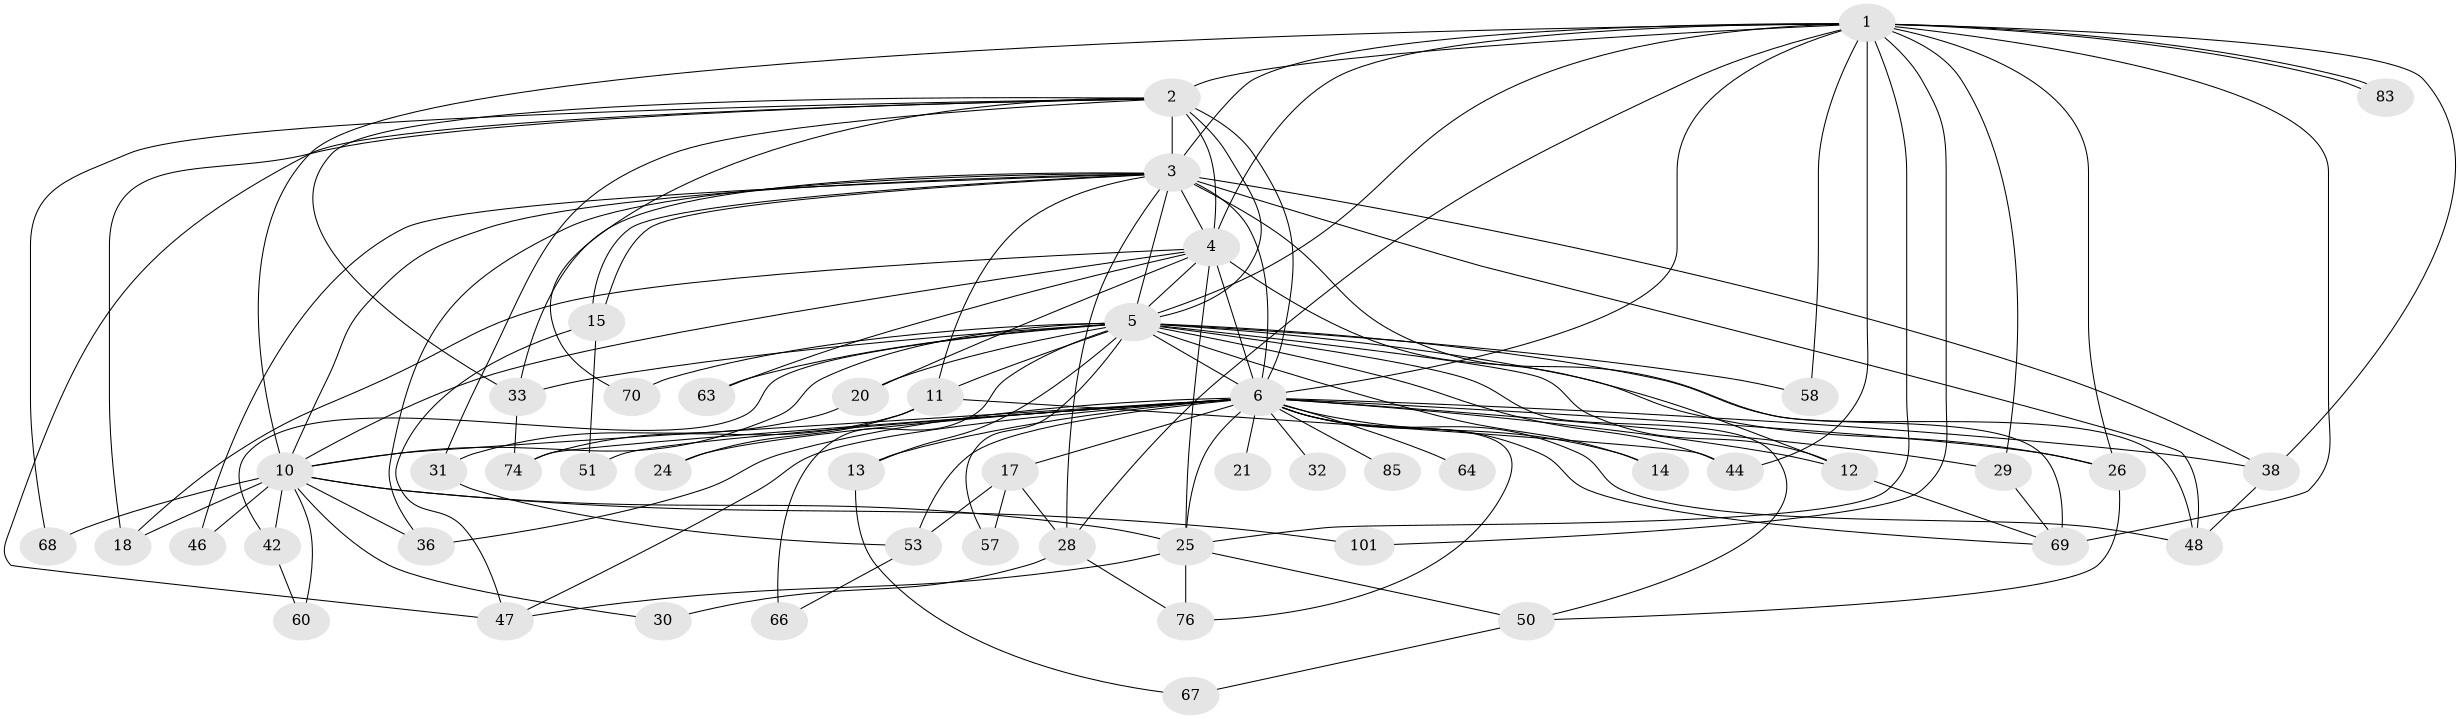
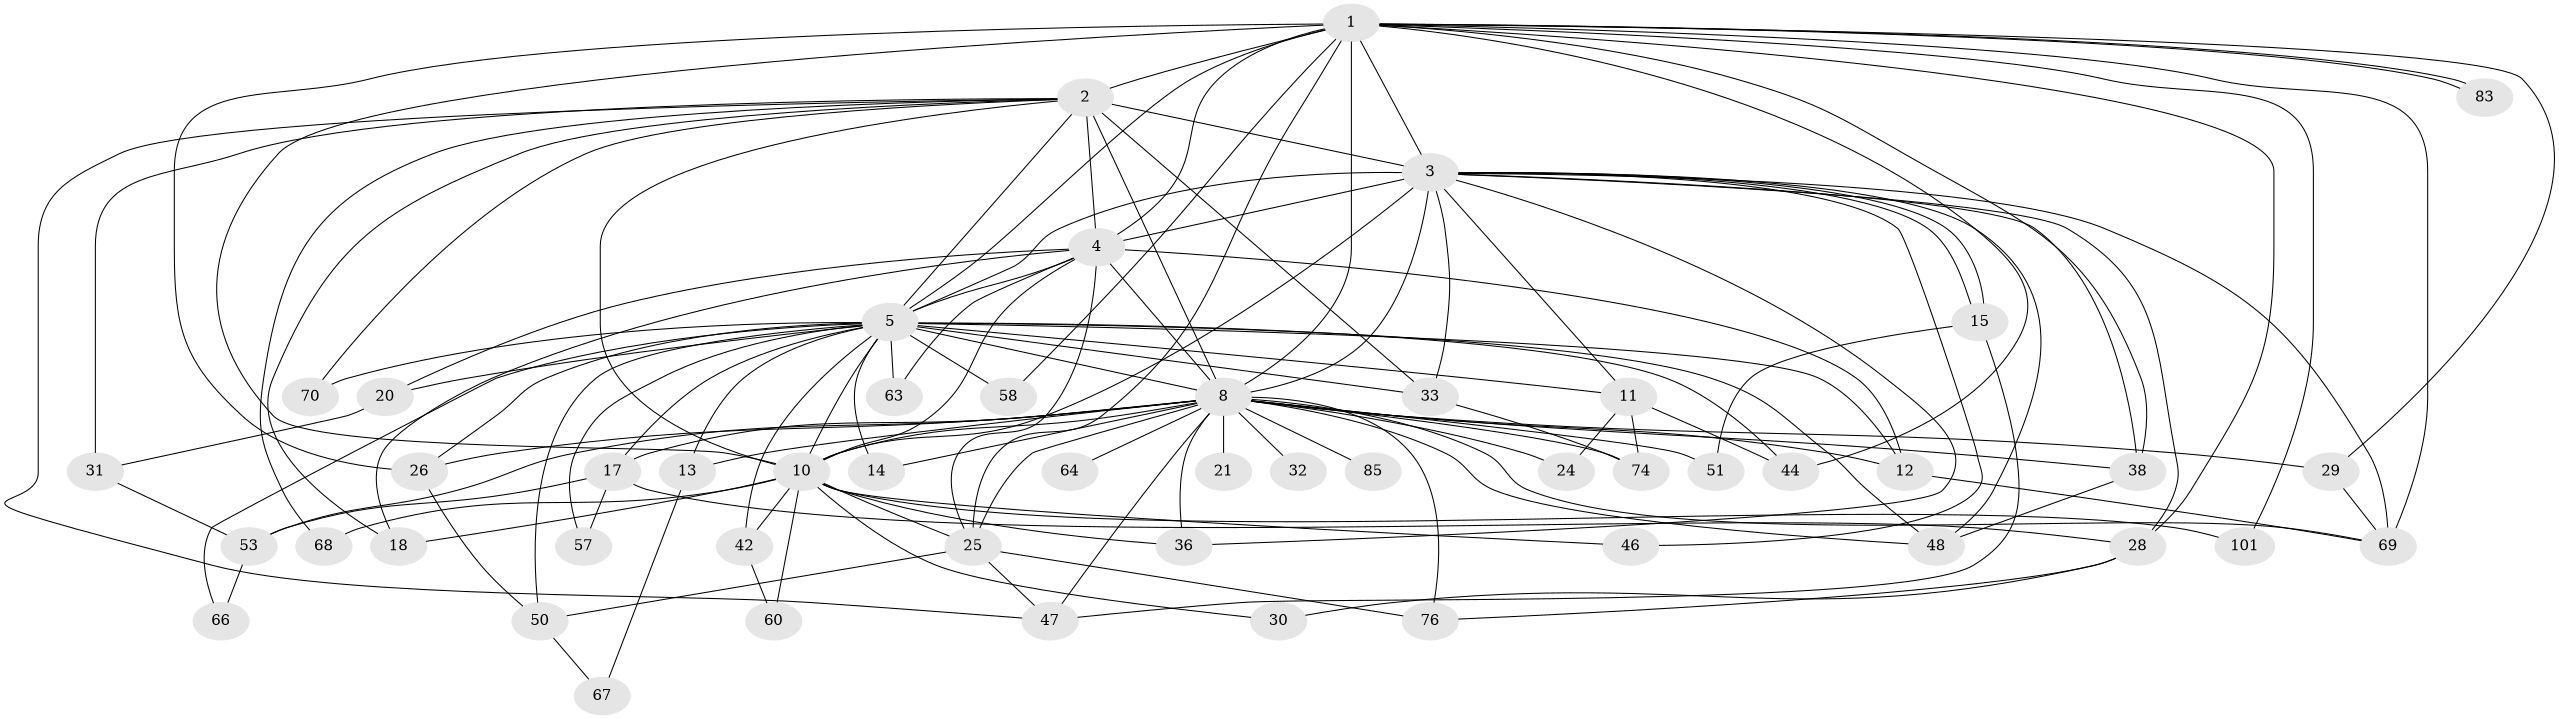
none -> (660, 183)
none -> (731, 367)
(1258, 397) -> (1224, 397)
